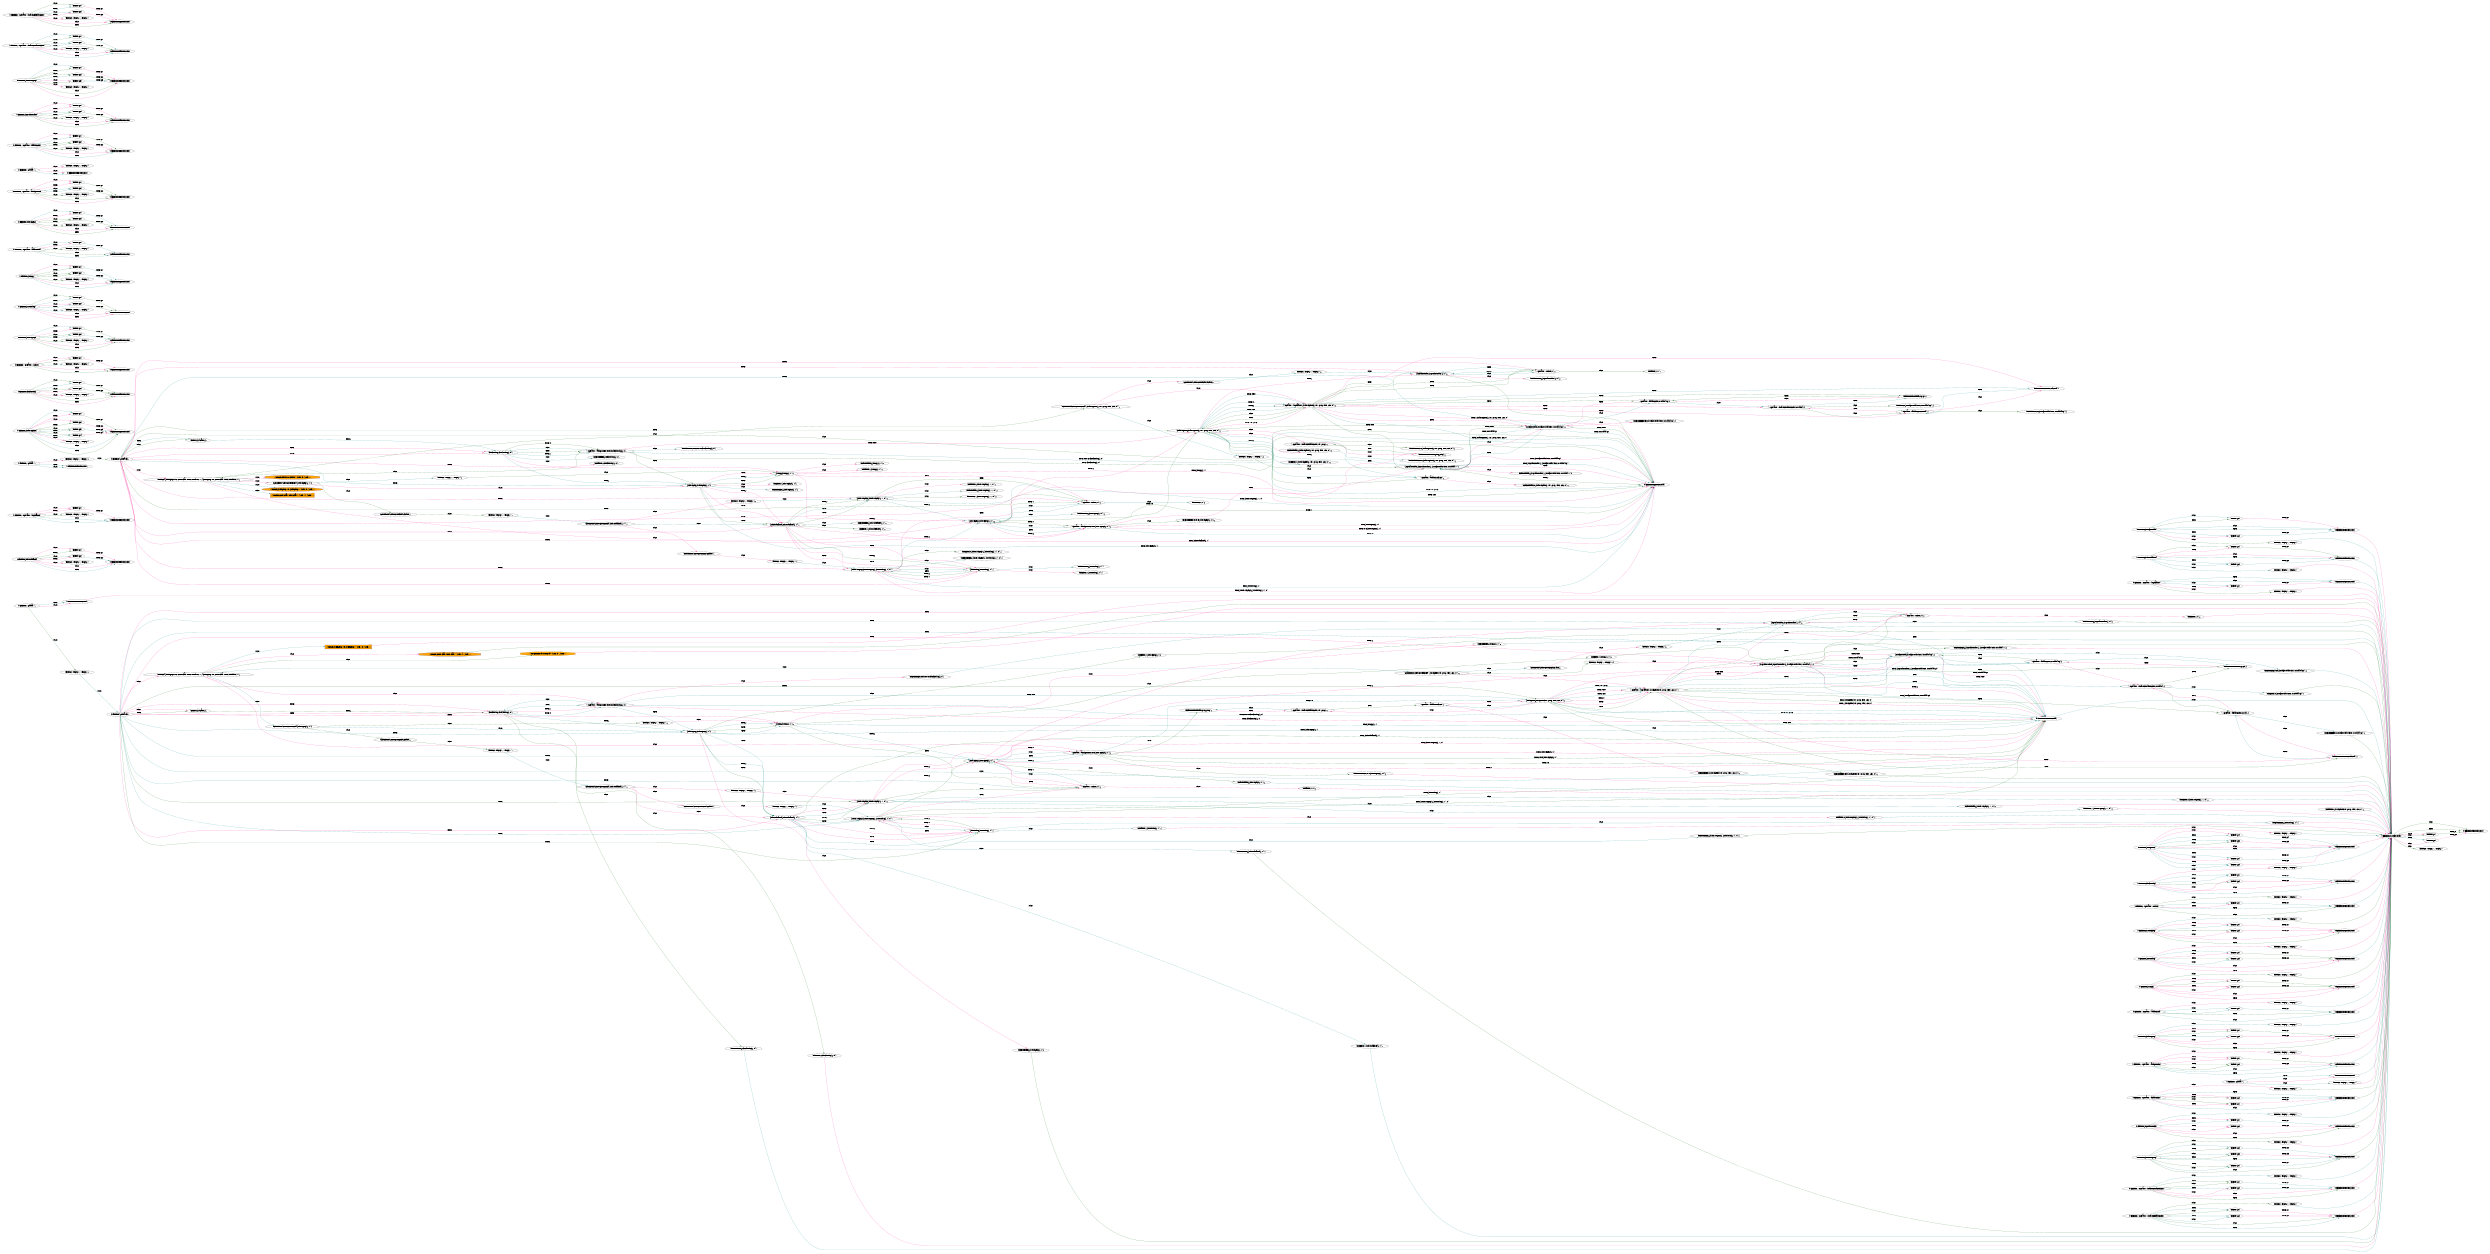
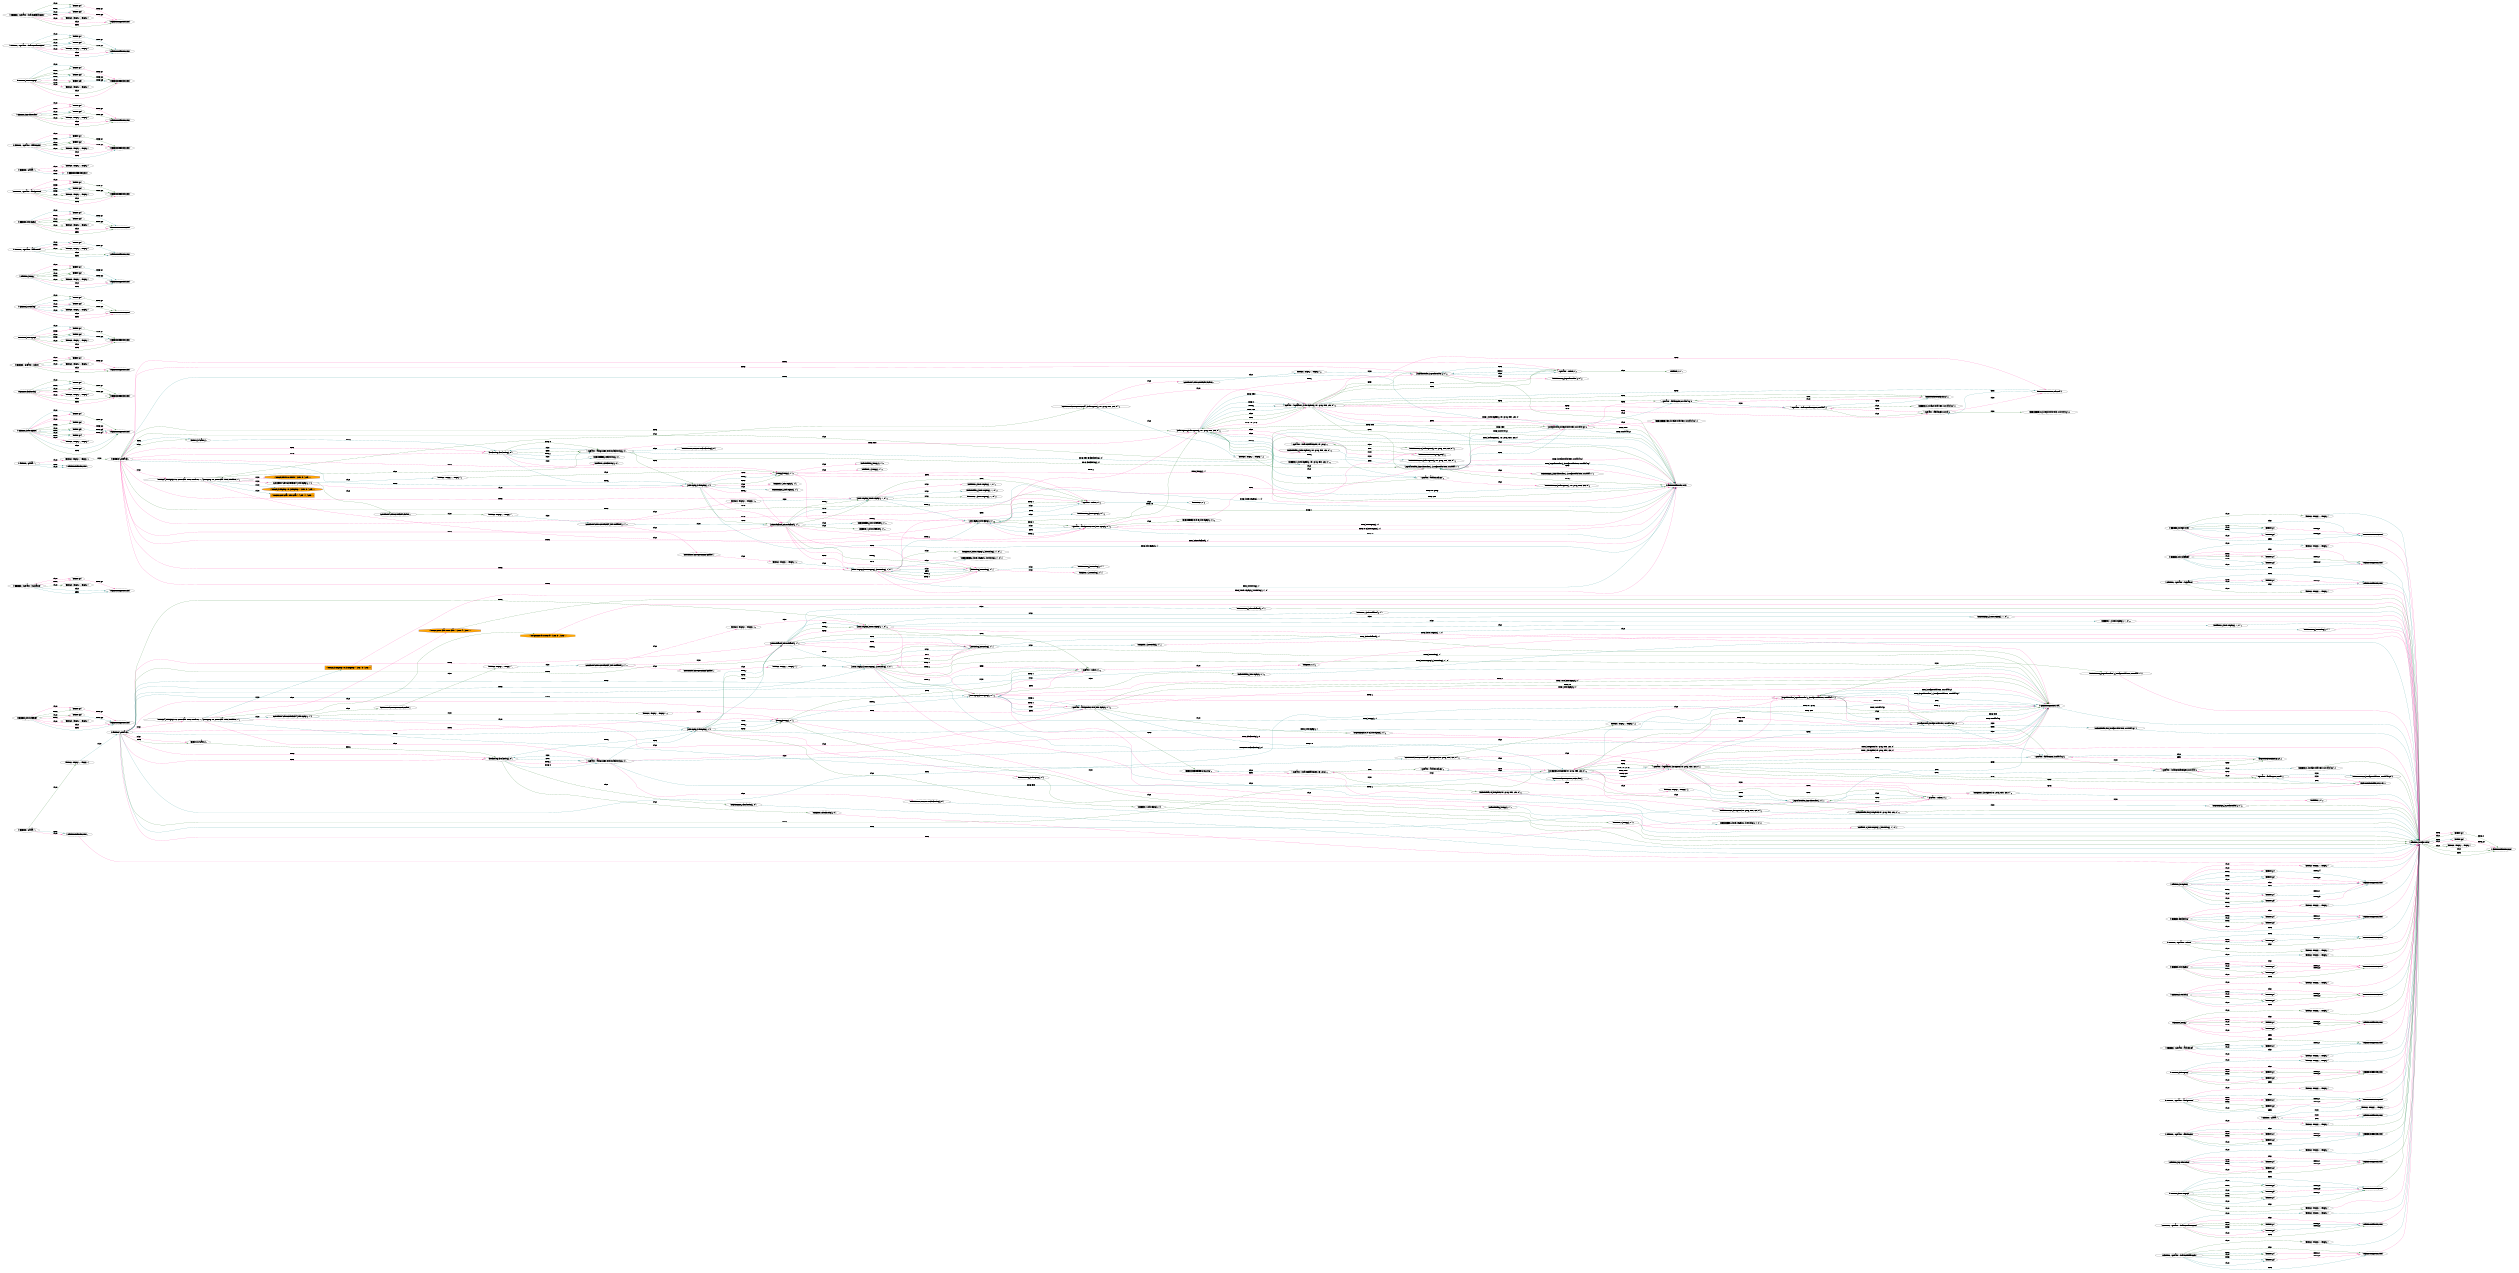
none -> (1779, 784)
none -> (1500, 792)
